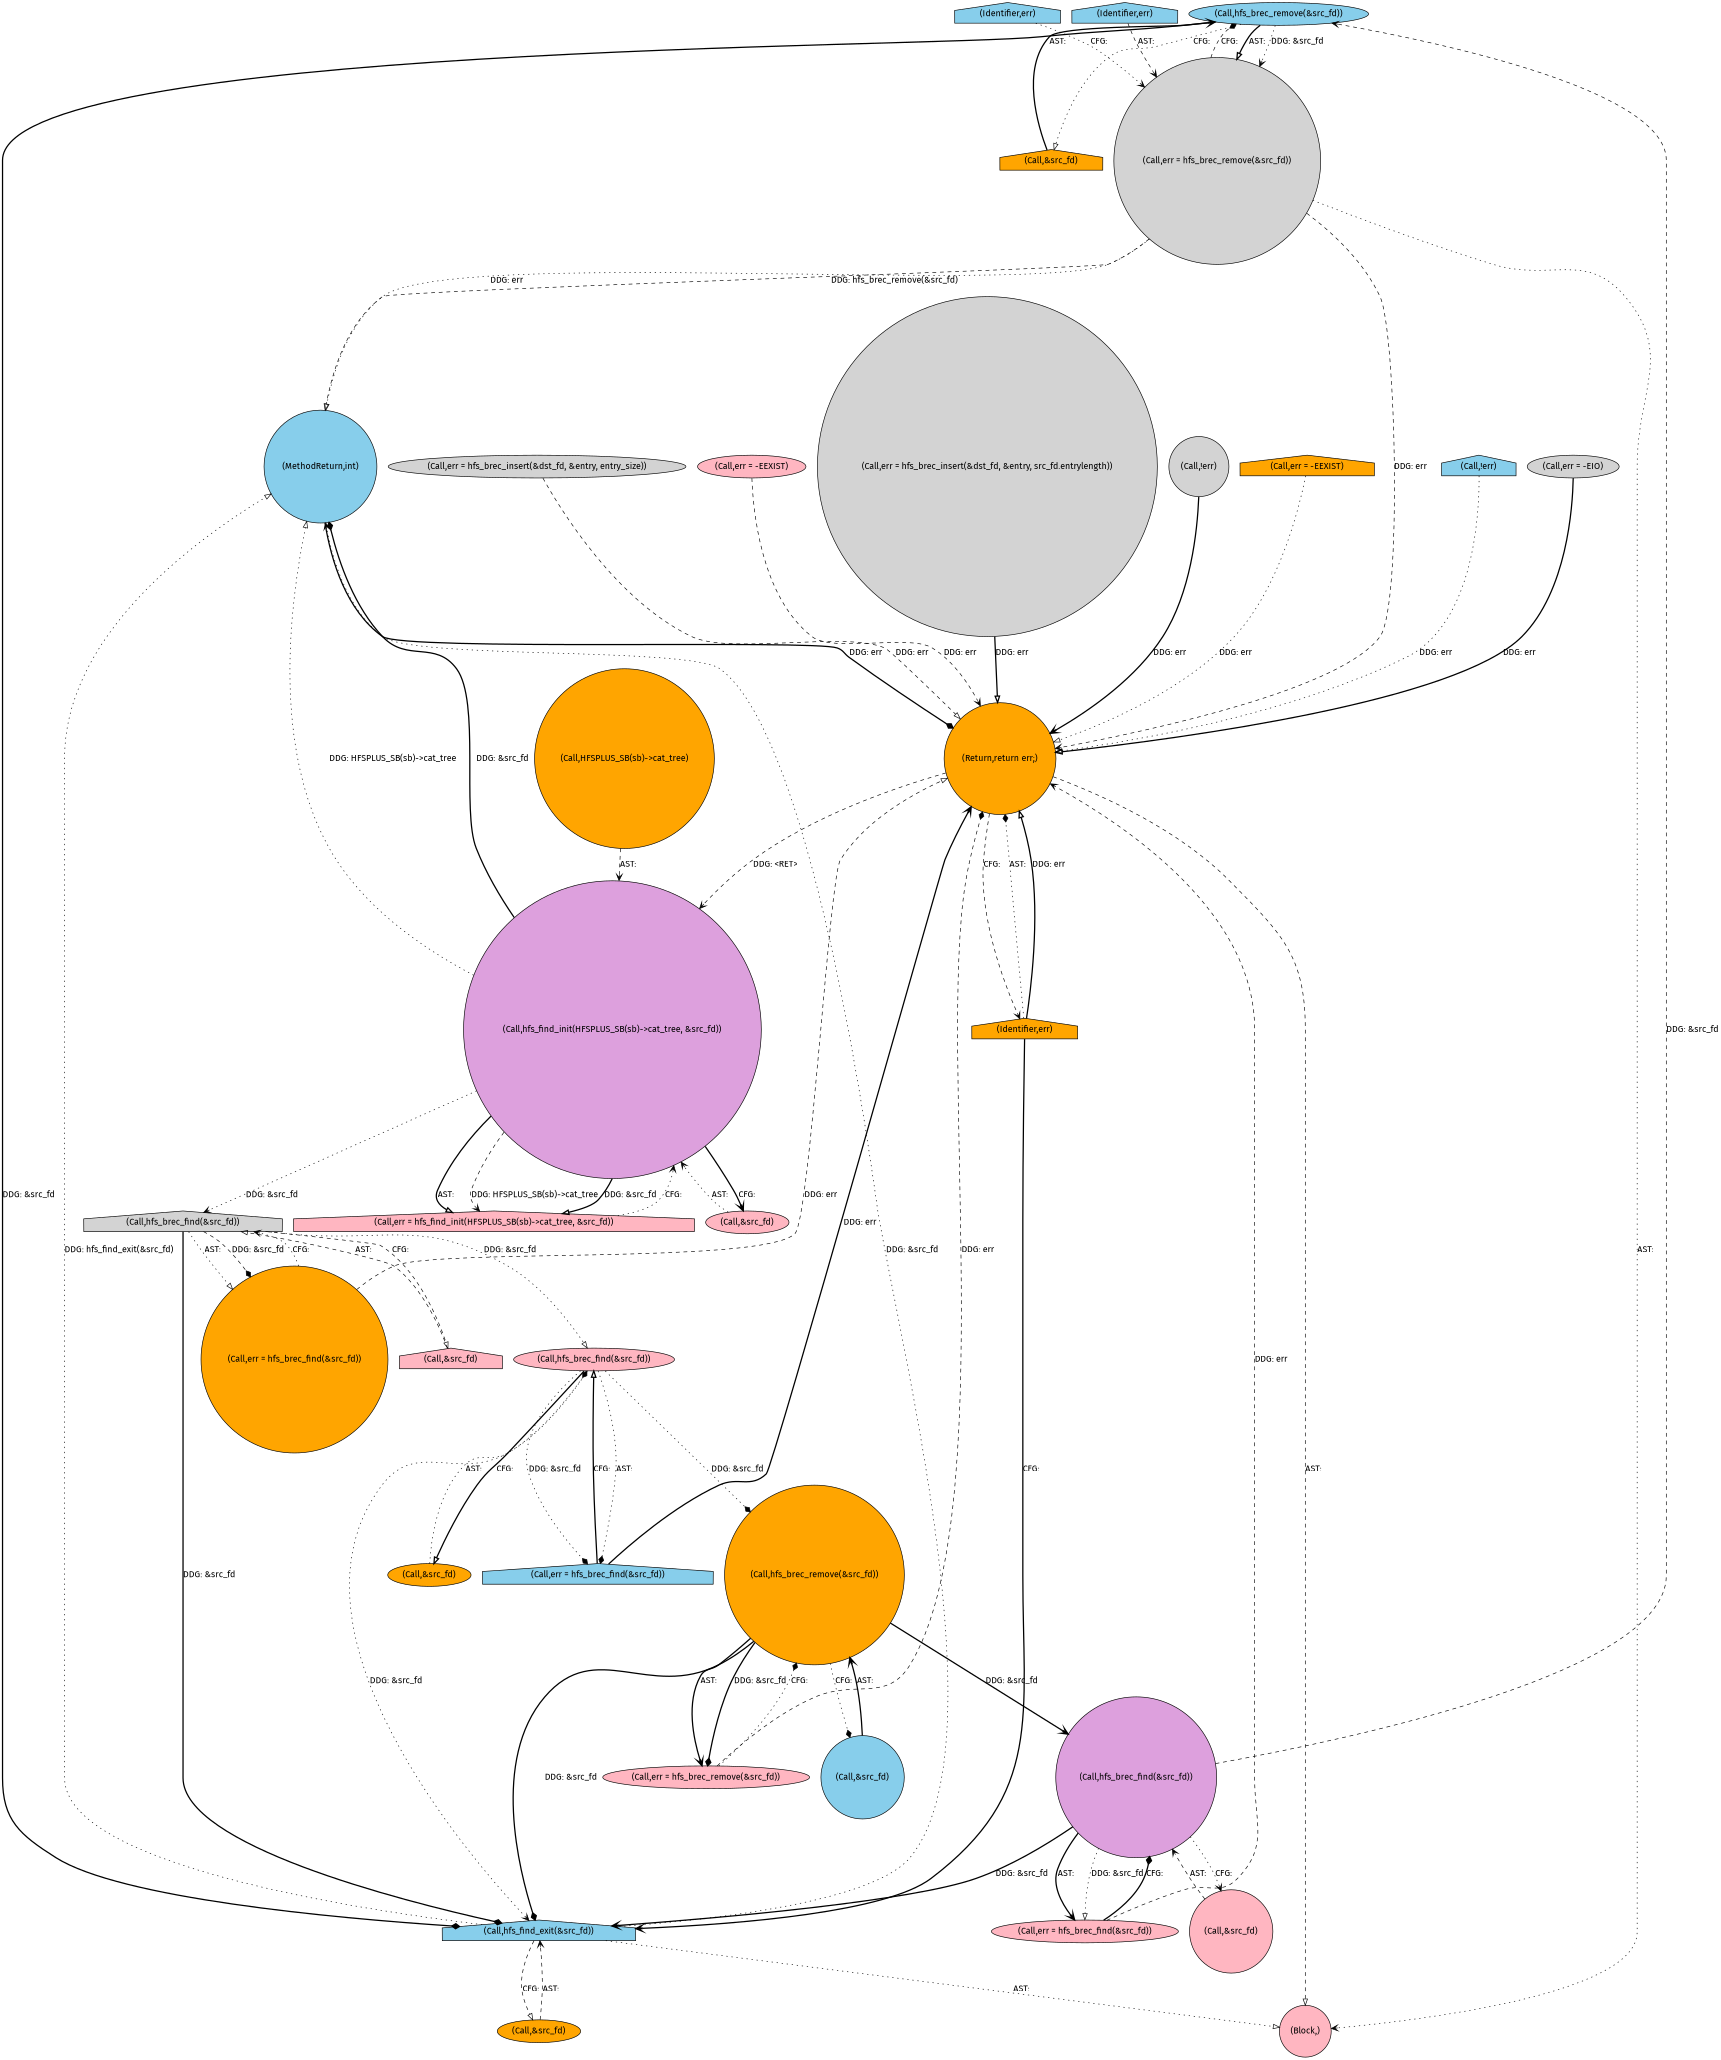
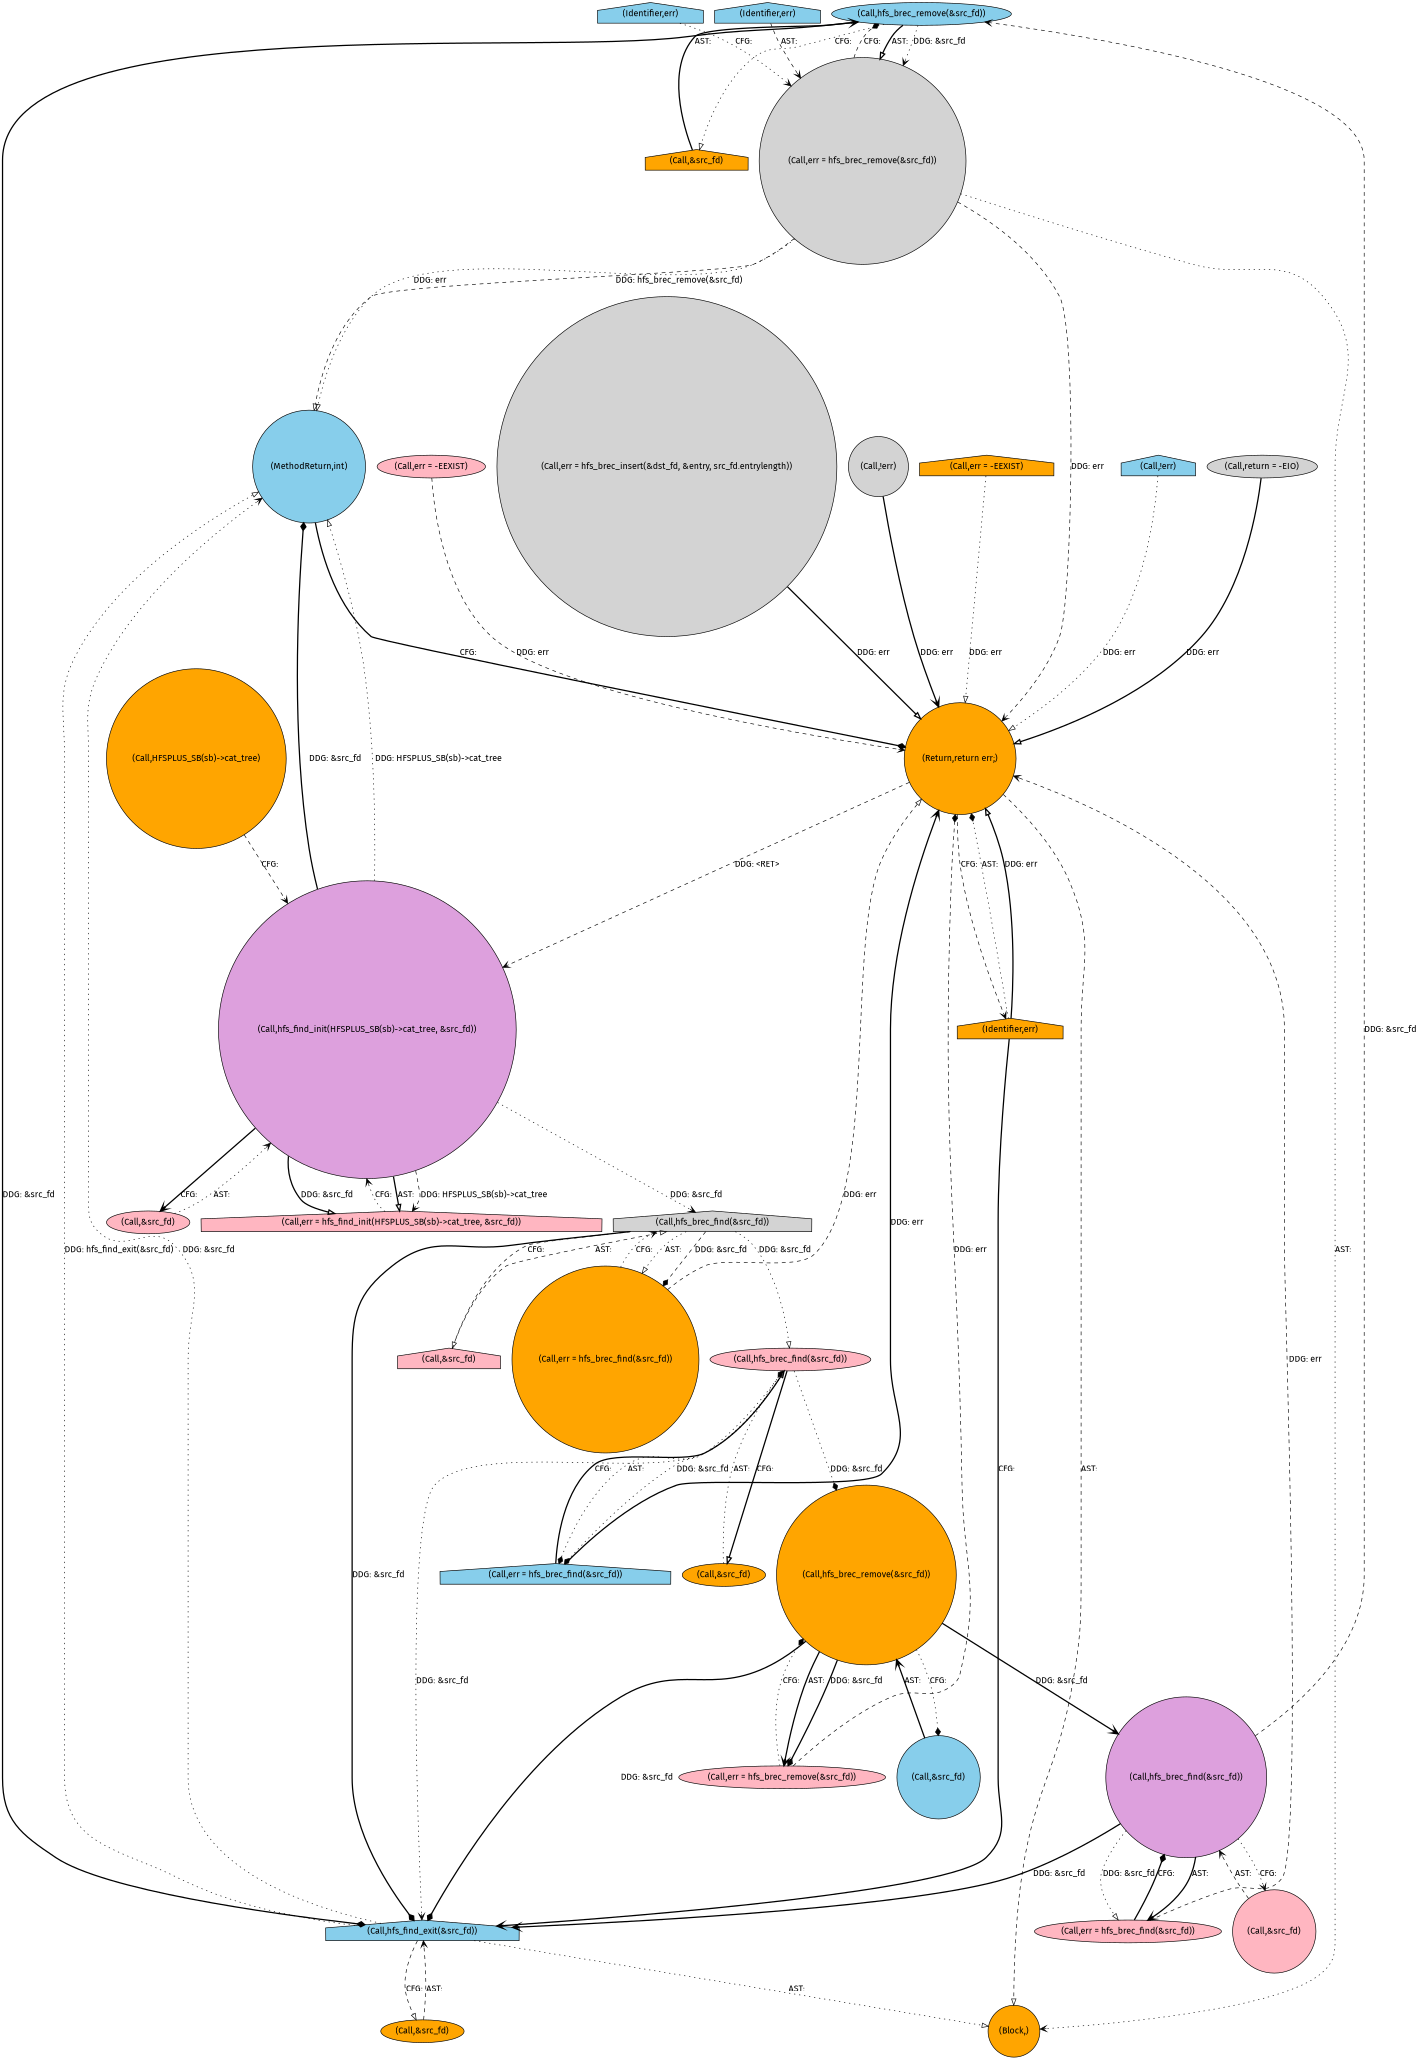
(537, 467) -> none
(1573, 467) -> (1262, 467)
(866, 653) -> (470, 653)
(630, 864) -> (271, 864)
(1305, 2031) -> (1014, 2031)
